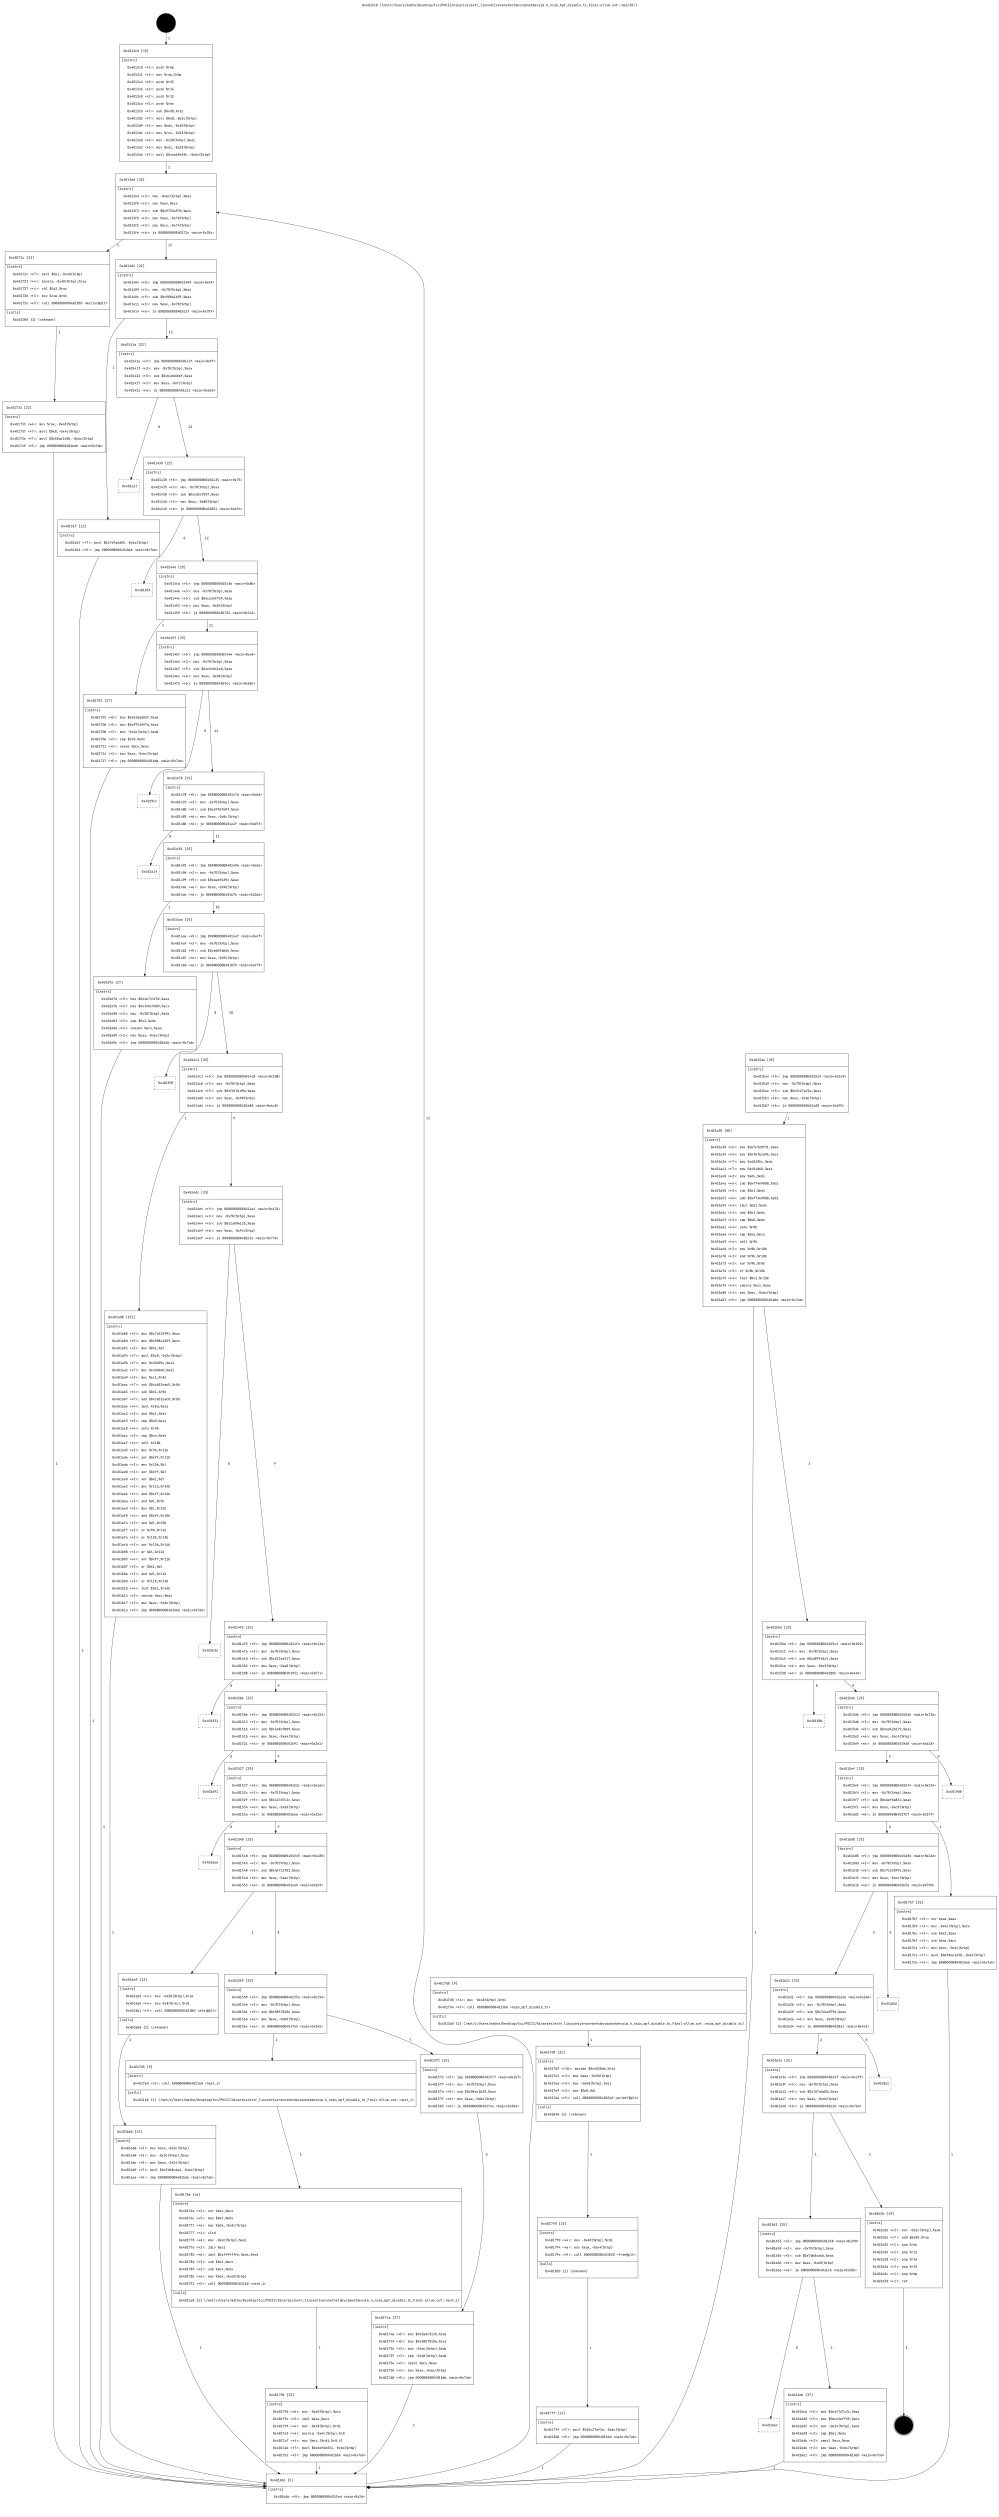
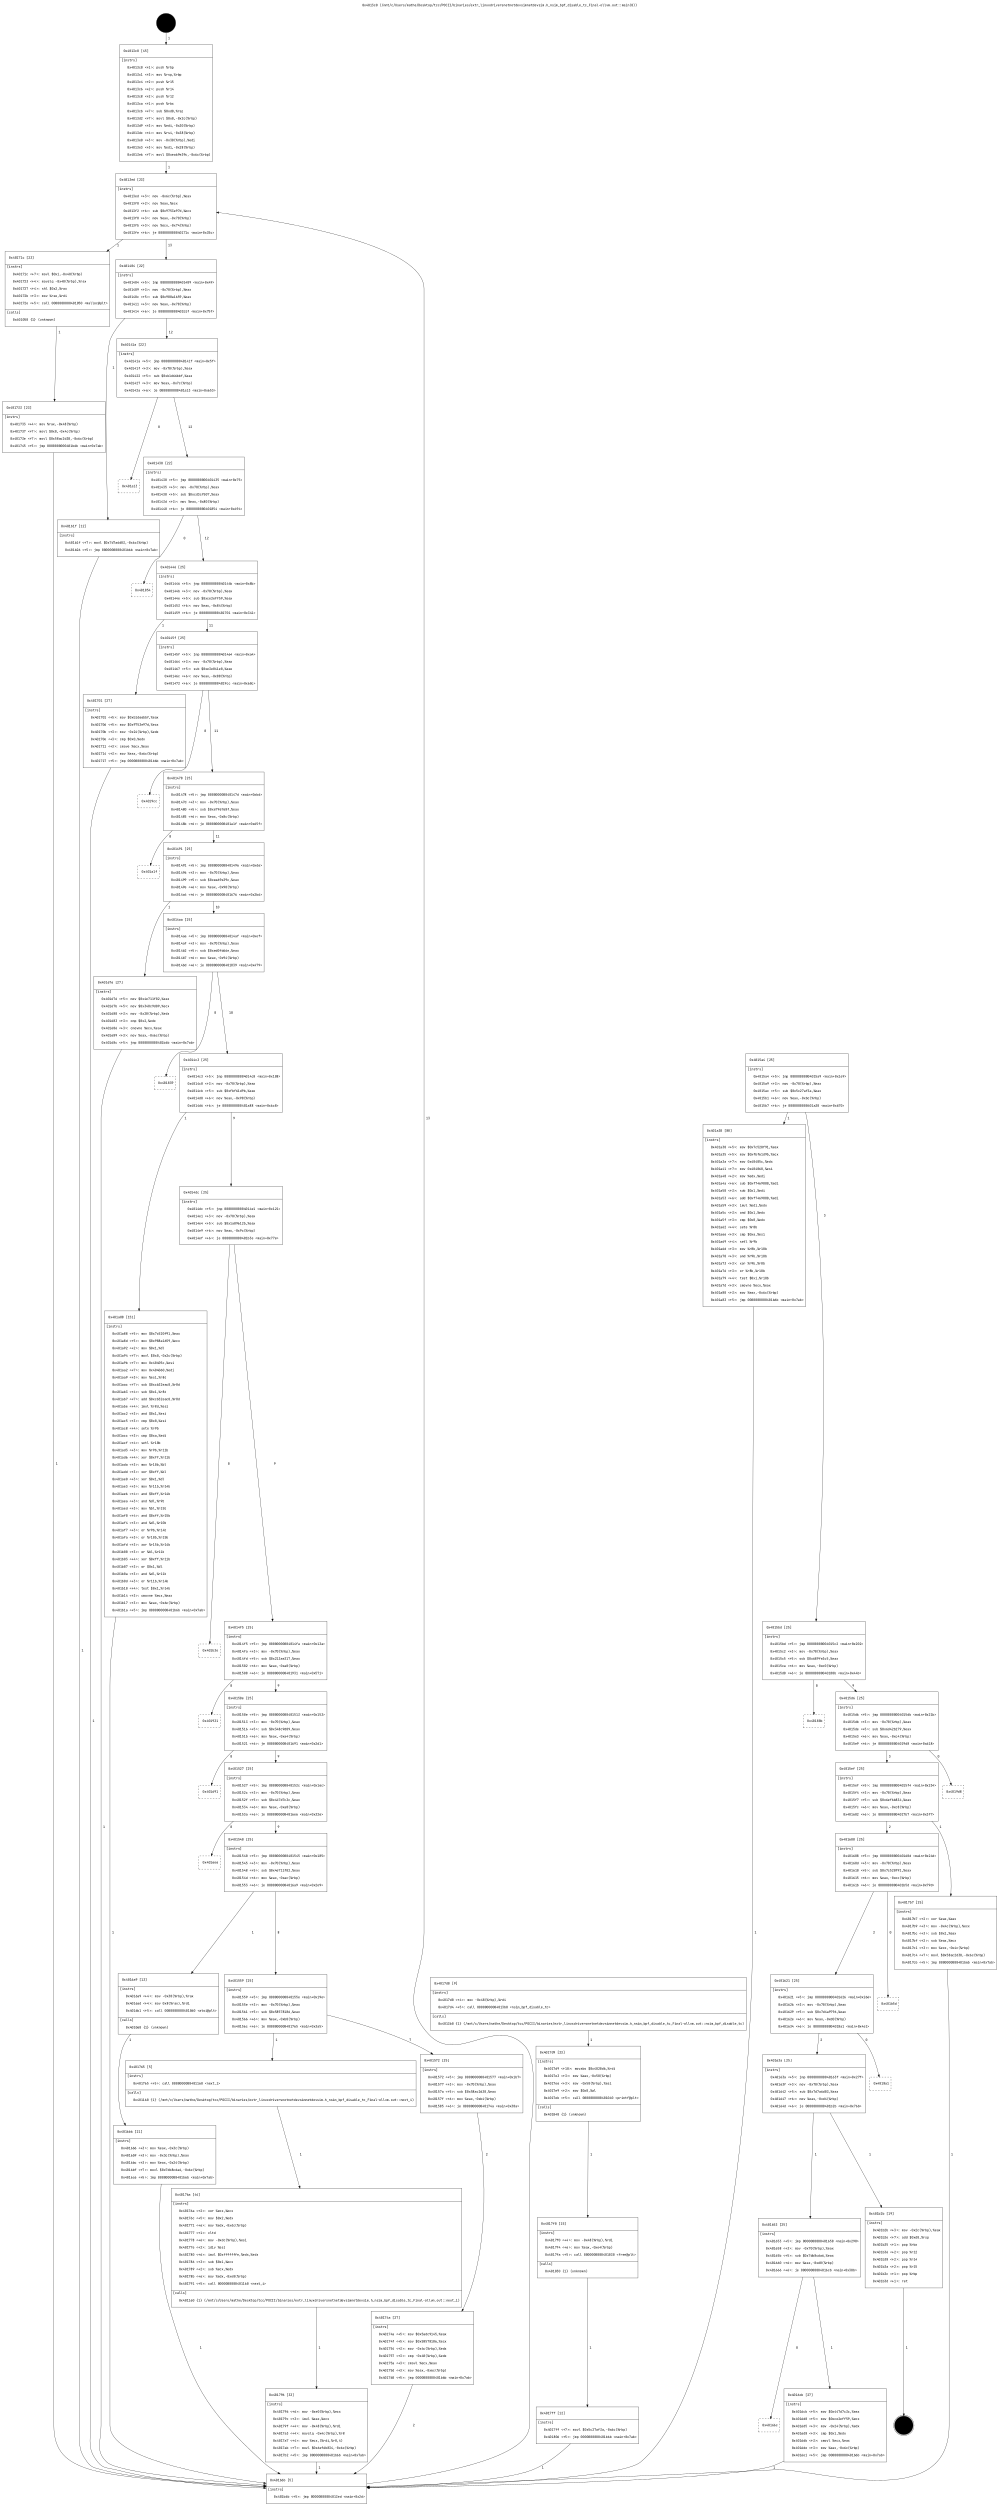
(783, 1463) -> (823, 1365)
